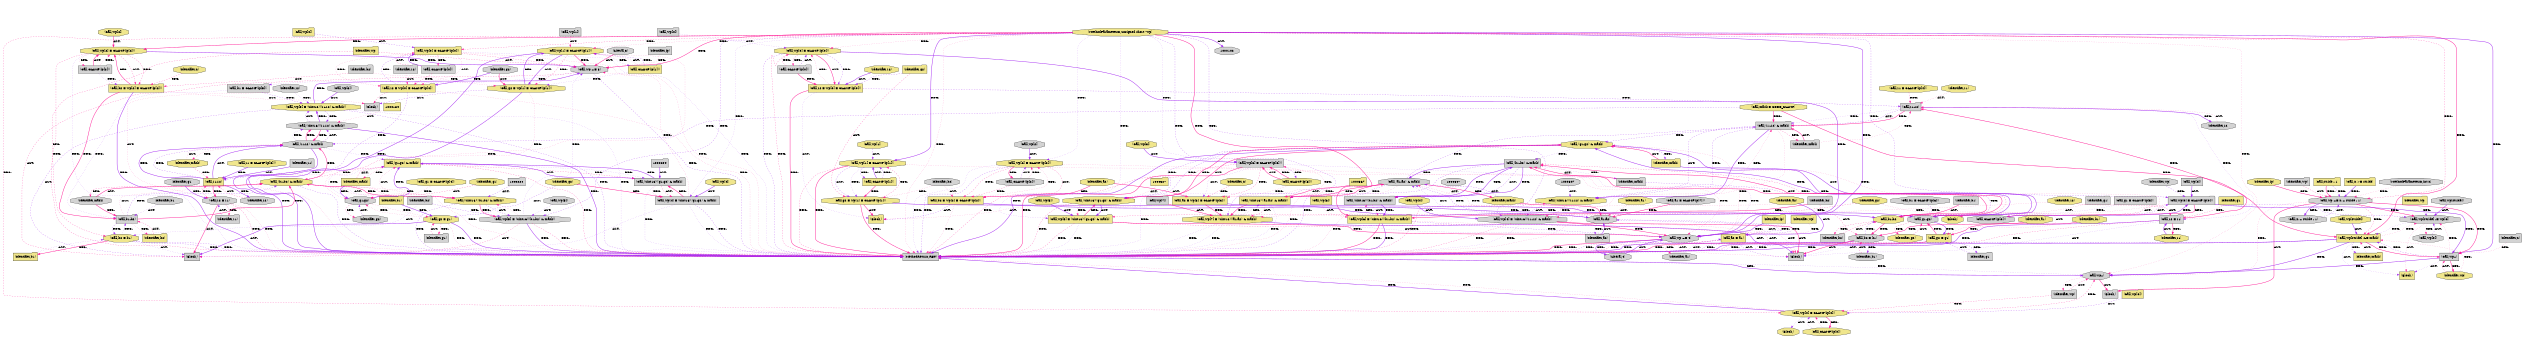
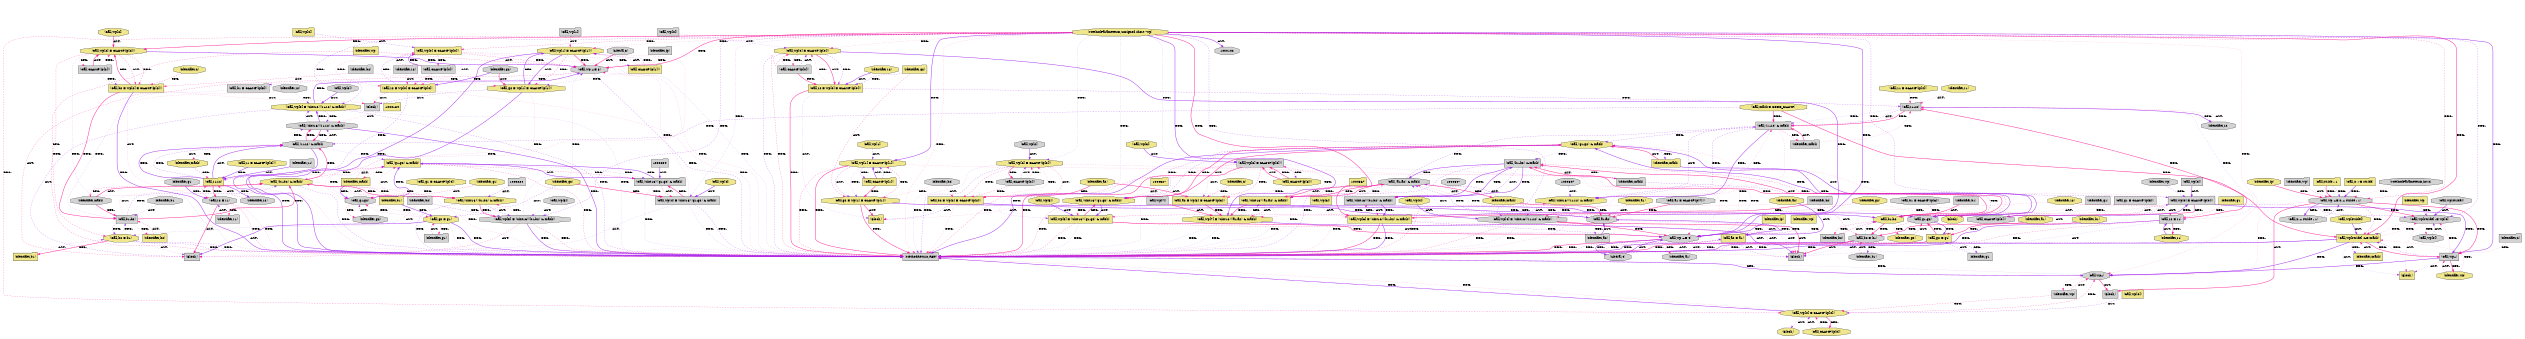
none -> (1915, 35)
(281, 97) -> (648, 38)
(1255, 159) -> (1255, 159)
(1717, 222) -> (1717, 222)
